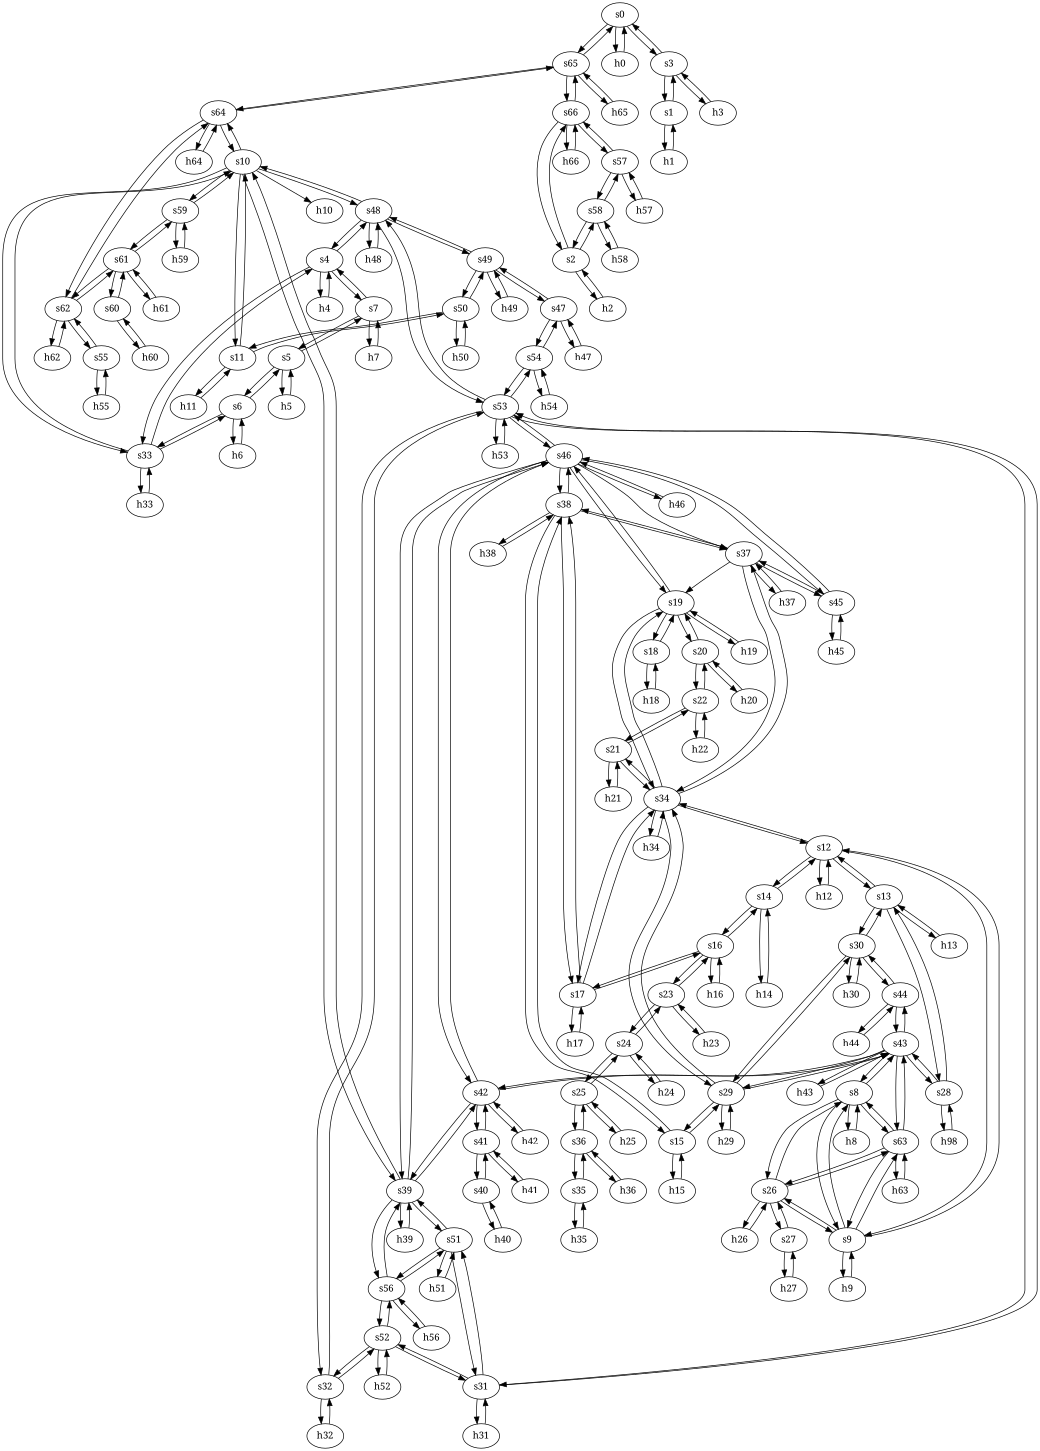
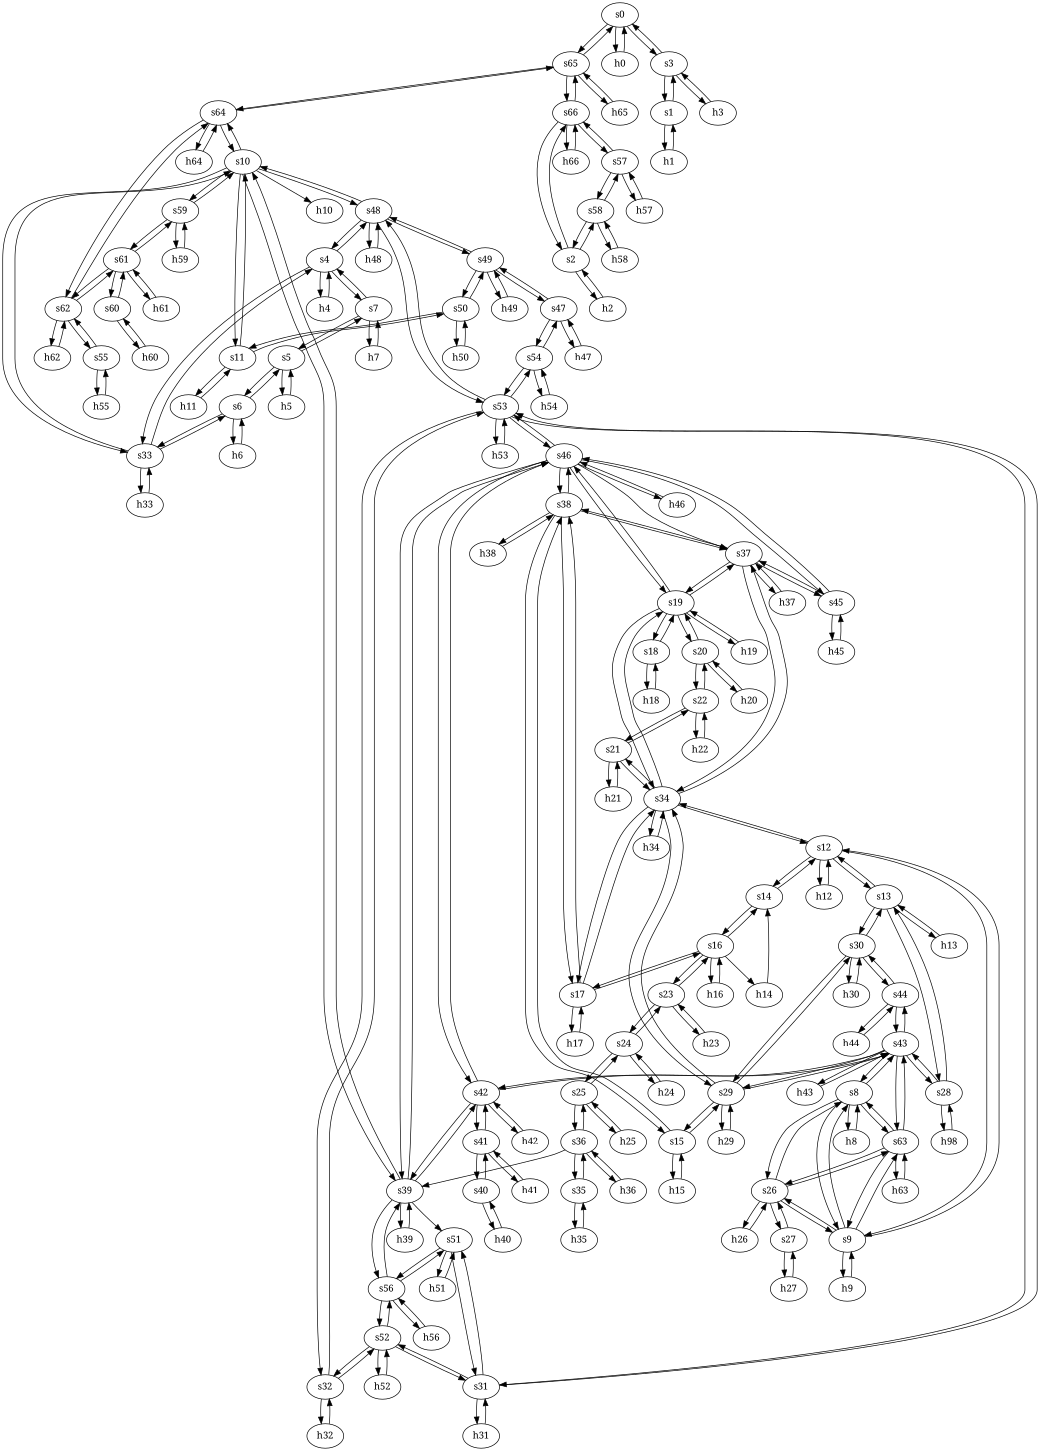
none -> (709, 582)
(760, 942) -> (737, 968)
(435, 1216) -> (497, 1169)
